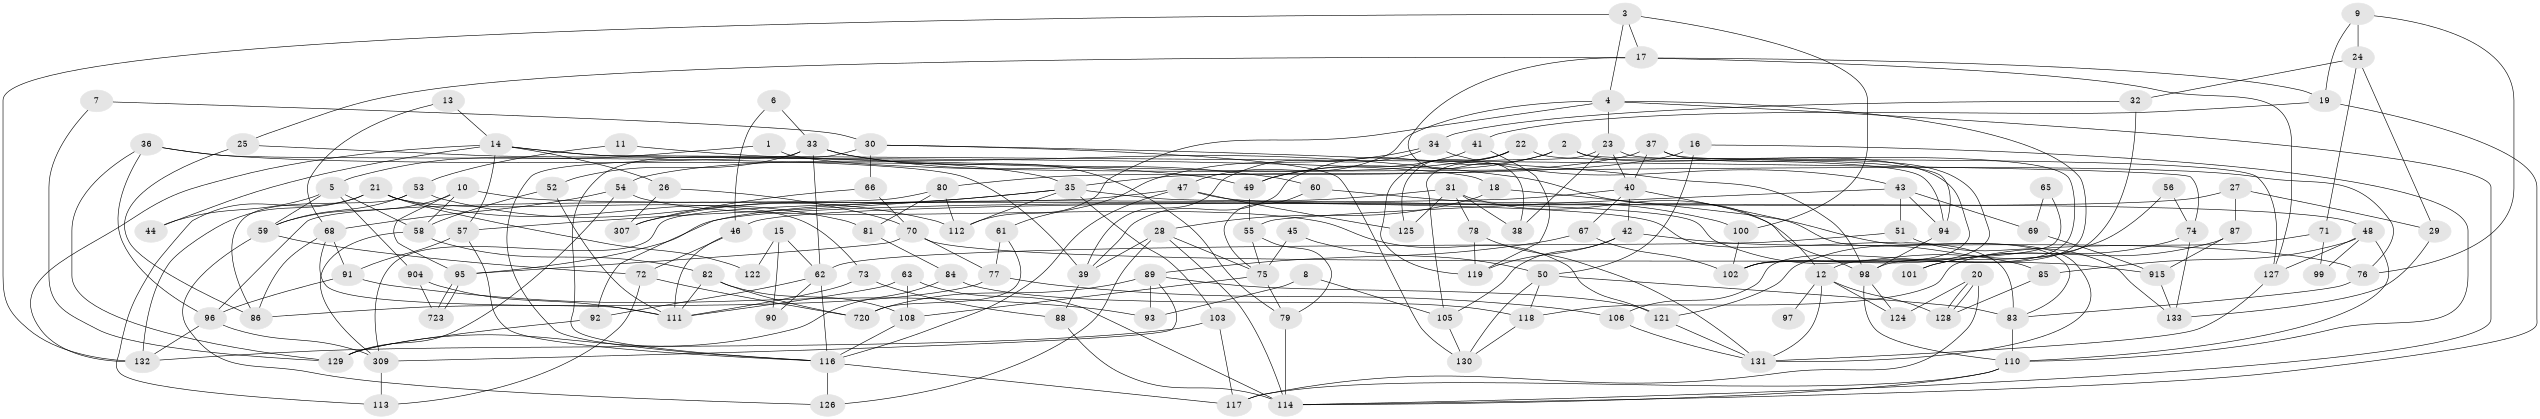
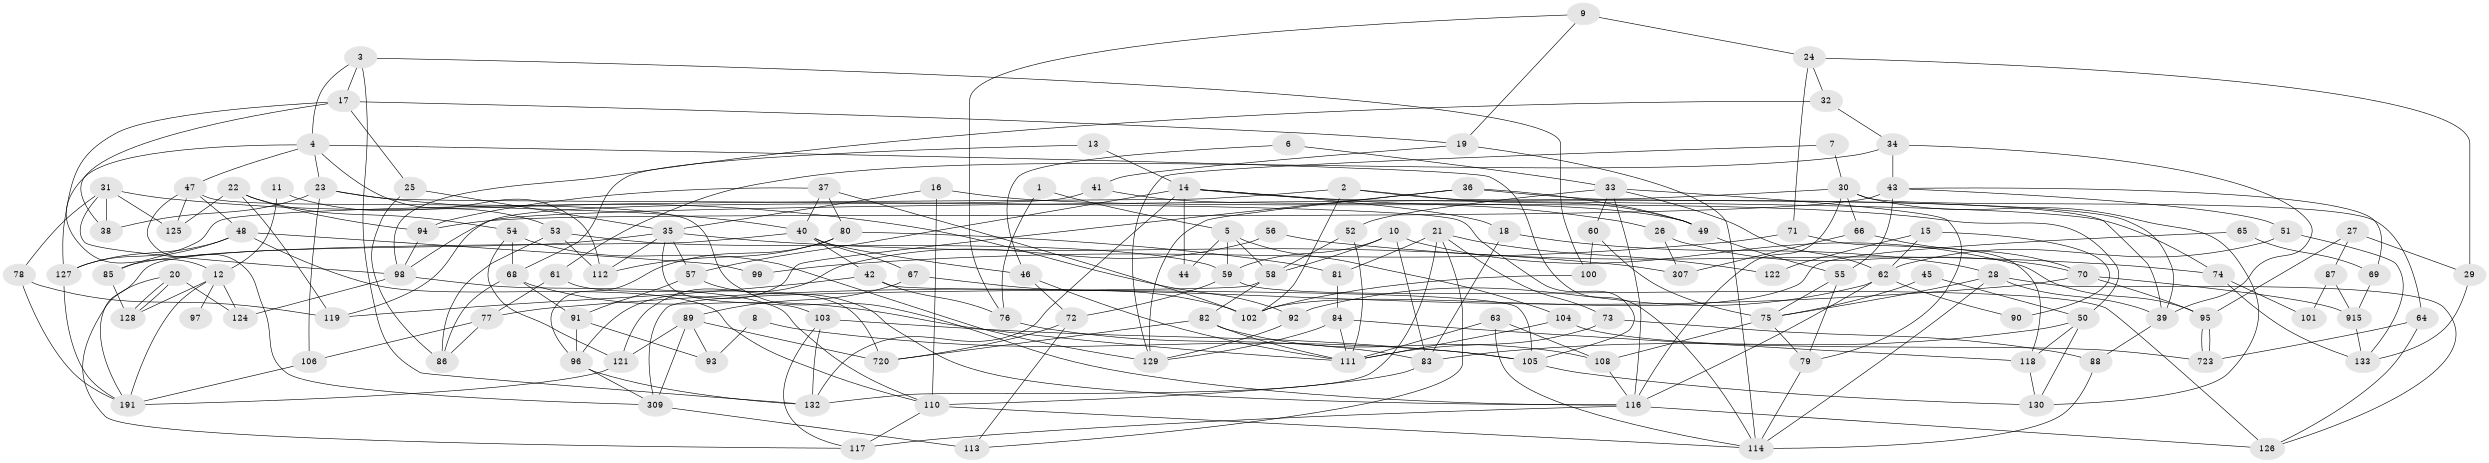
(416, 275) -> (1564, 318)
none -> (2422, 318)
none -> (1177, 337)
none -> (1343, 340)
(1759, 362) -> (128, 405)
